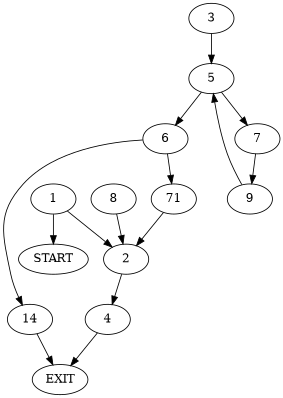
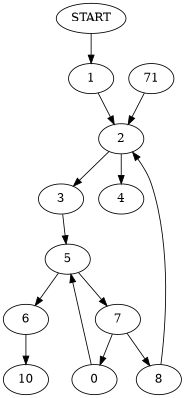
(169, 165) -> none
none -> (94, 166)
(250, 199) -> (94, 380)
(53, 225) -> (91, 44)
(30, 319) -> (26, 380)
none -> (136, 346)
(60, 380) -> none
